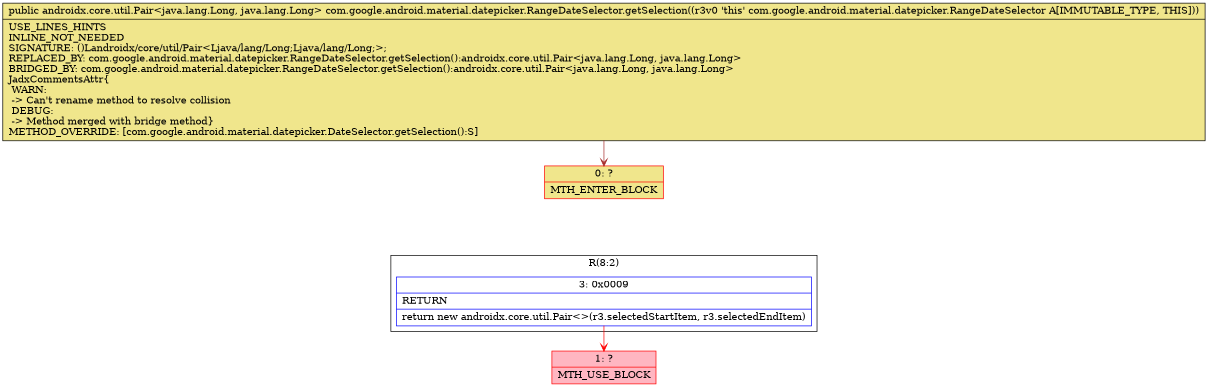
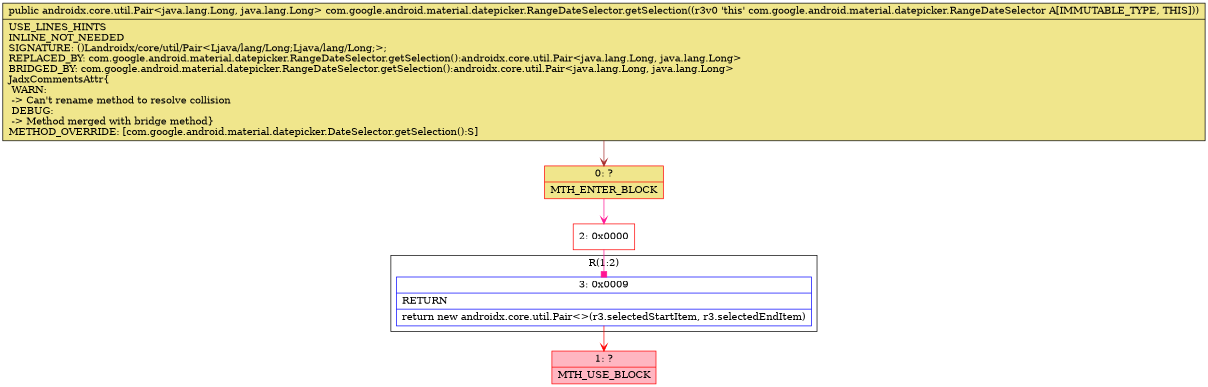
none -> (604, 237)
(604, 263) -> (604, 263)
